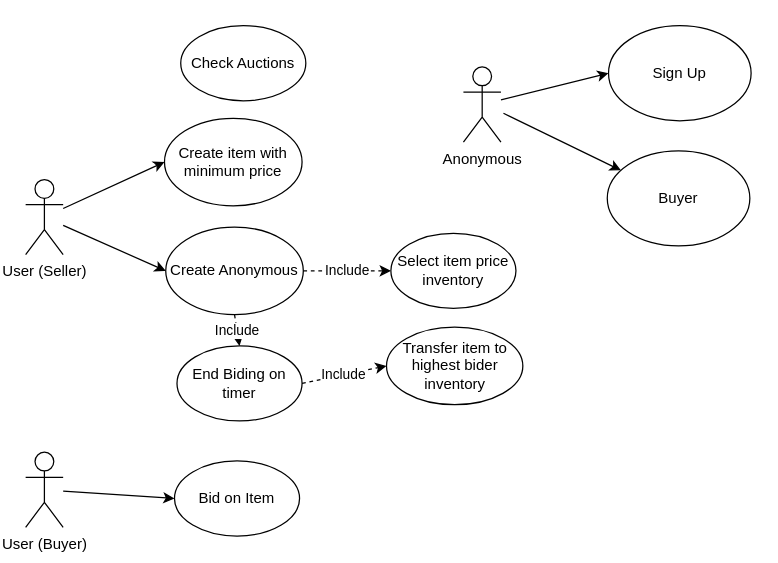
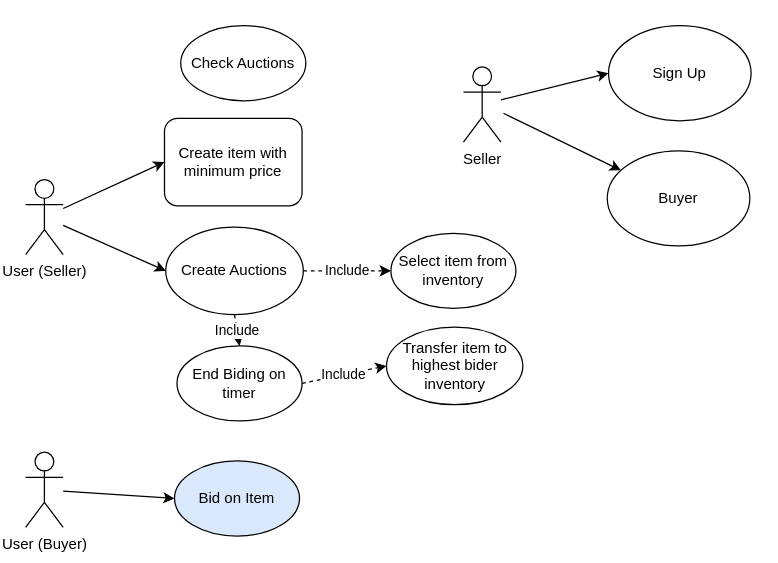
(483, 160) -> (483, 160)
(233, 162) -> (233, 162)
(234, 271) -> (234, 271)
(453, 271) -> (453, 271)
(237, 498) -> (237, 498)
